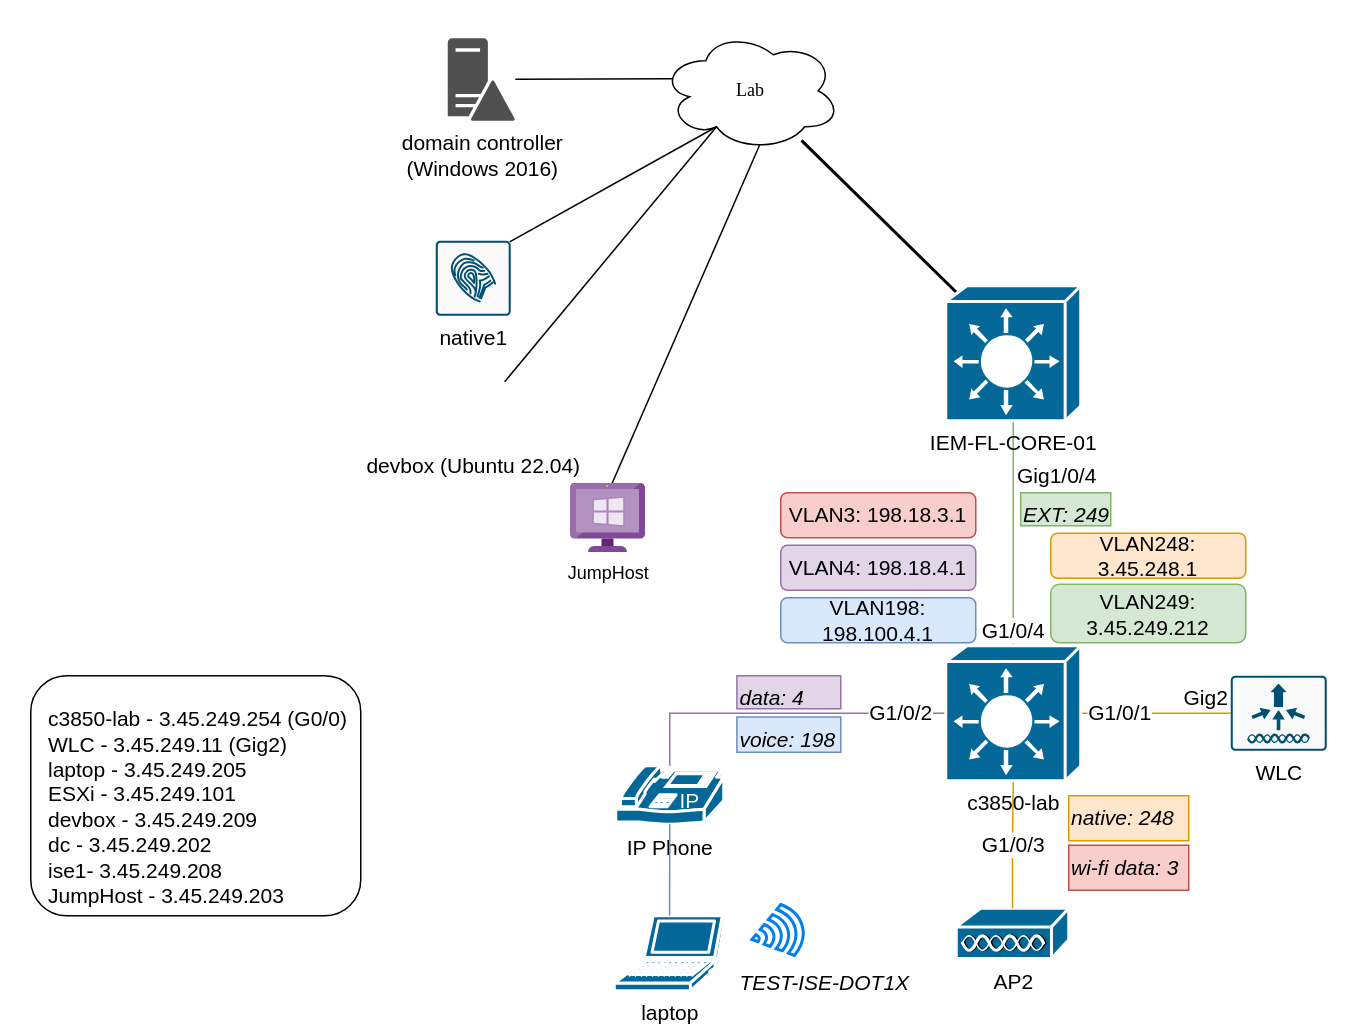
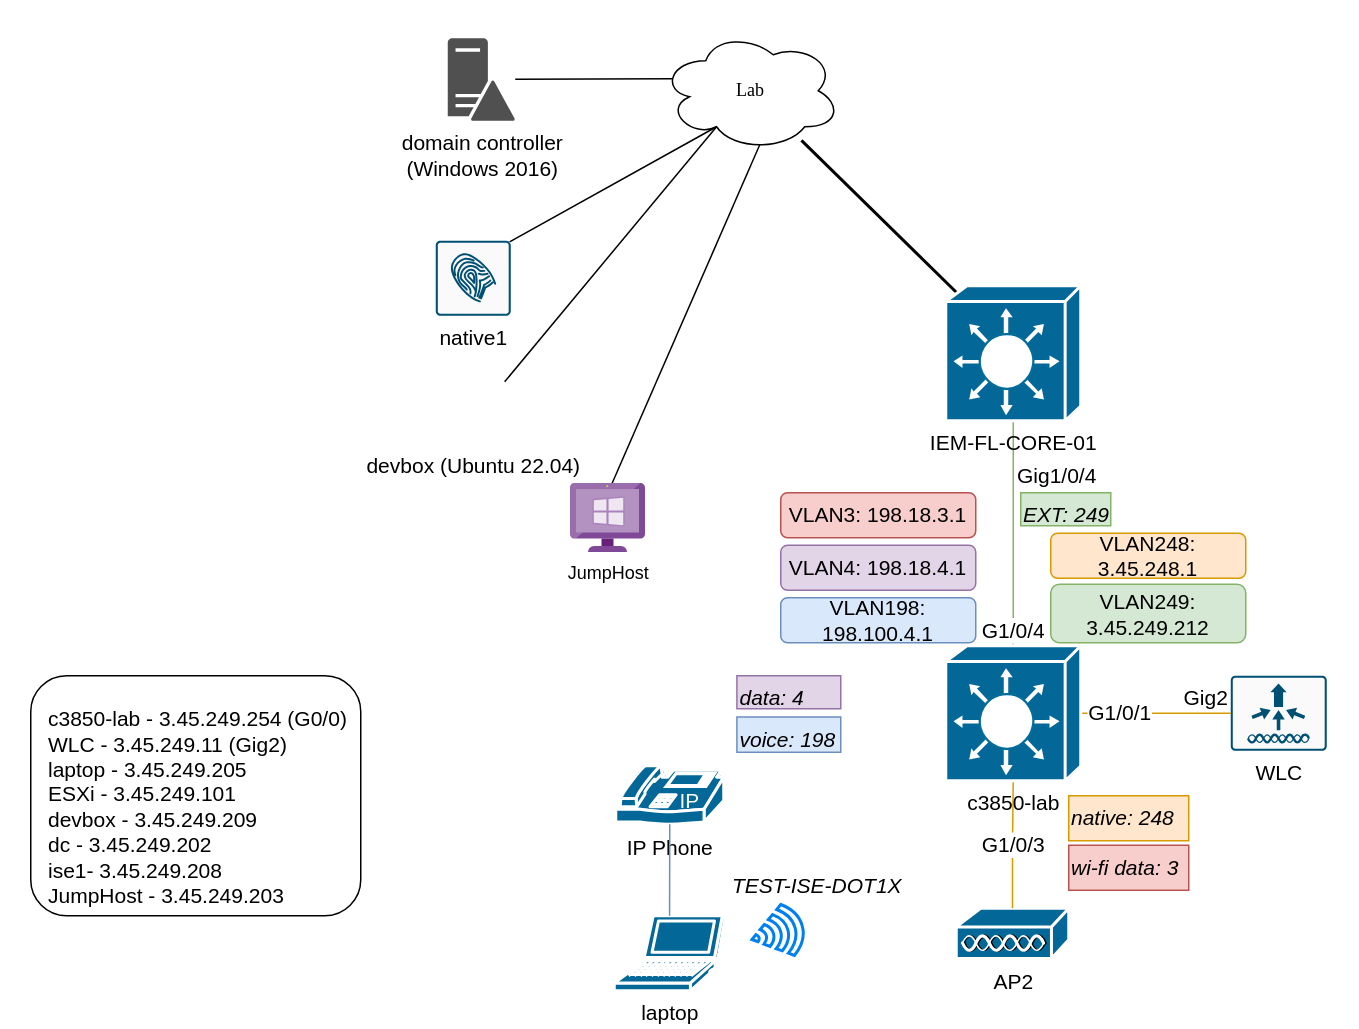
(781, 713) -> none
(827, 975) -> (820, 878)
